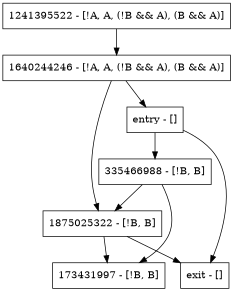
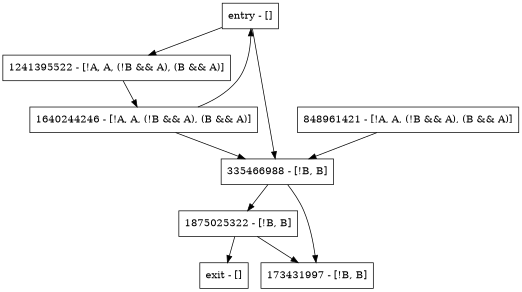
none -> (408, 120)
(94, 141) -> (207, 144)
(226, 185) -> (189, 40)
